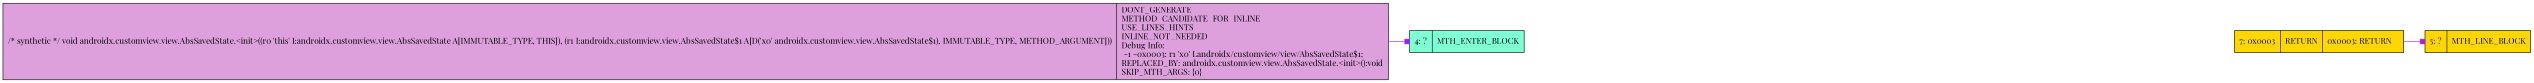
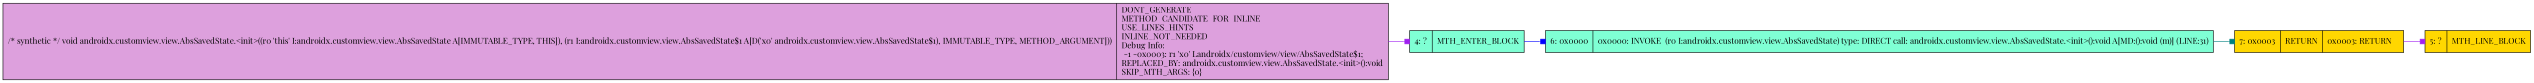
none -> (1879, 42)
